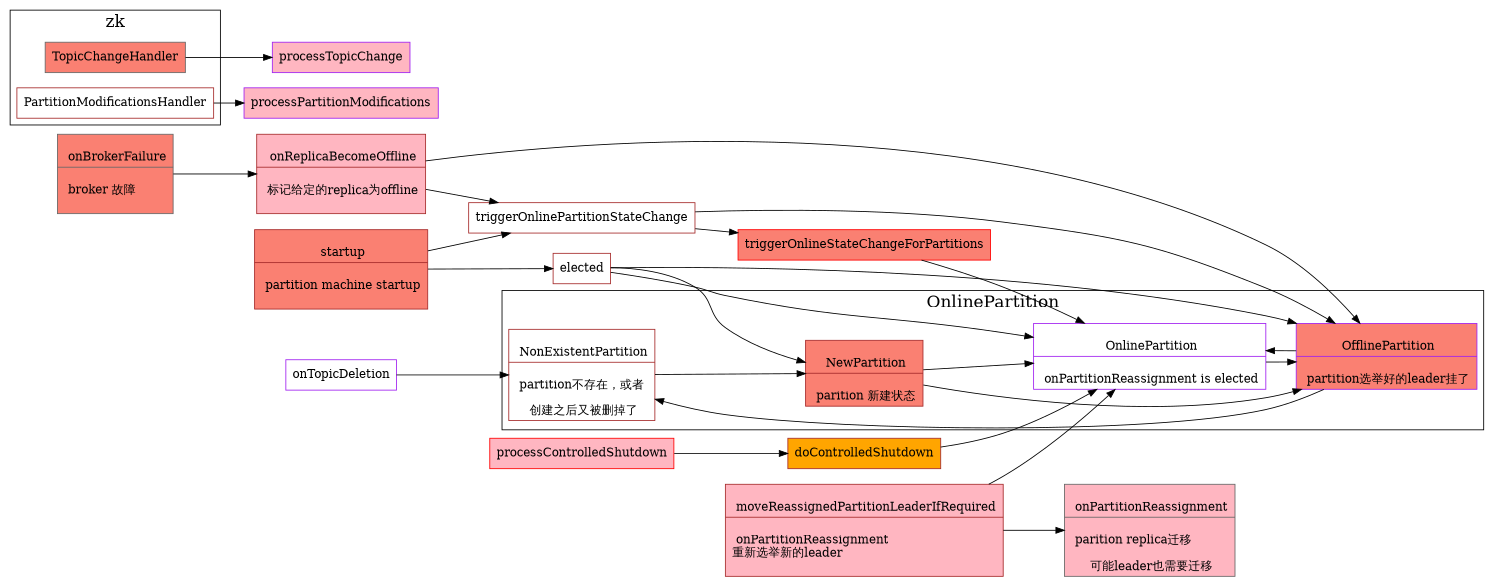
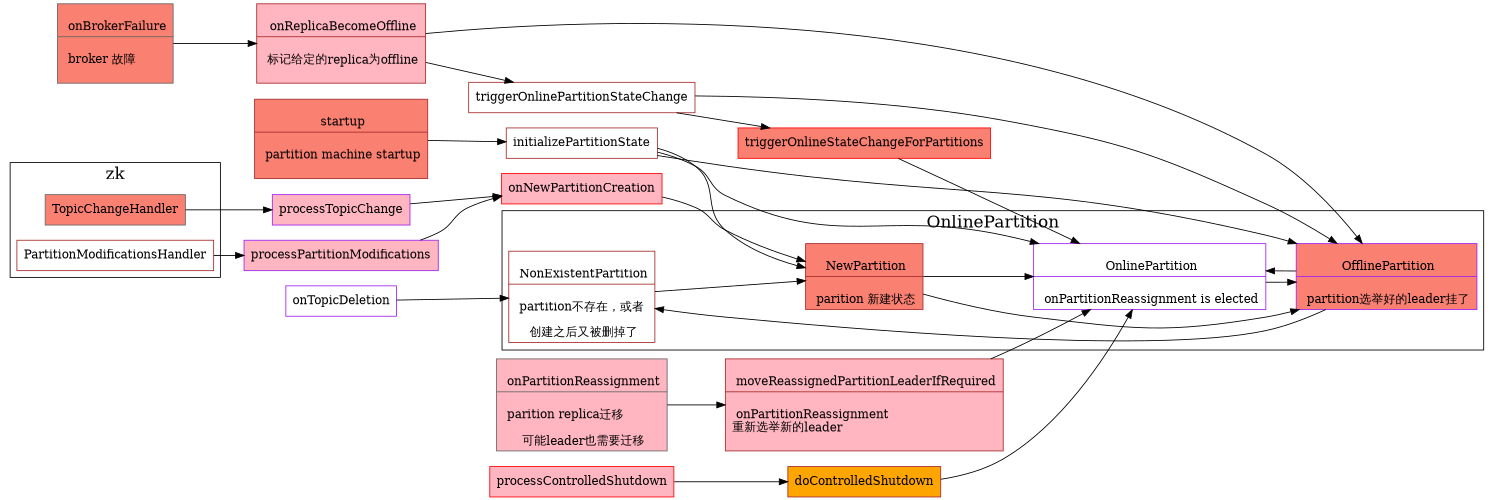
none -> (582, 189)
(465, 243) -> none
(582, 269) -> (582, 143)
(1030, 530) -> (692, 405)
